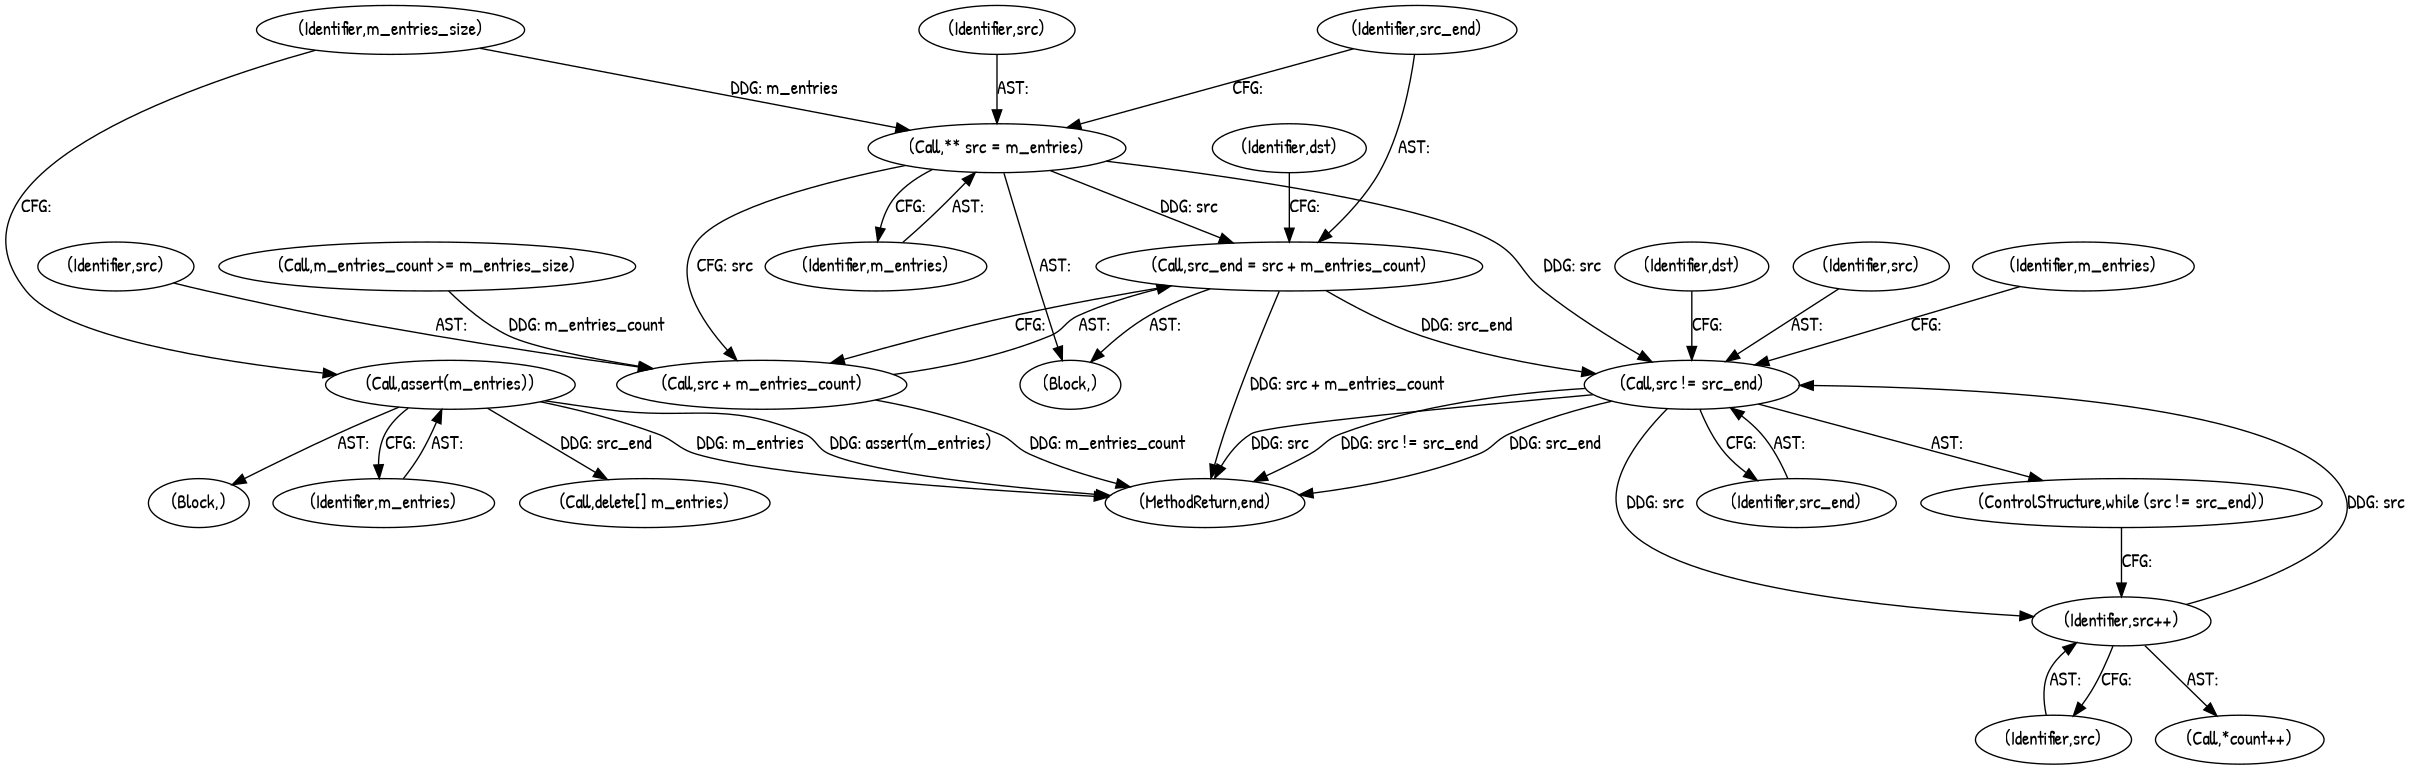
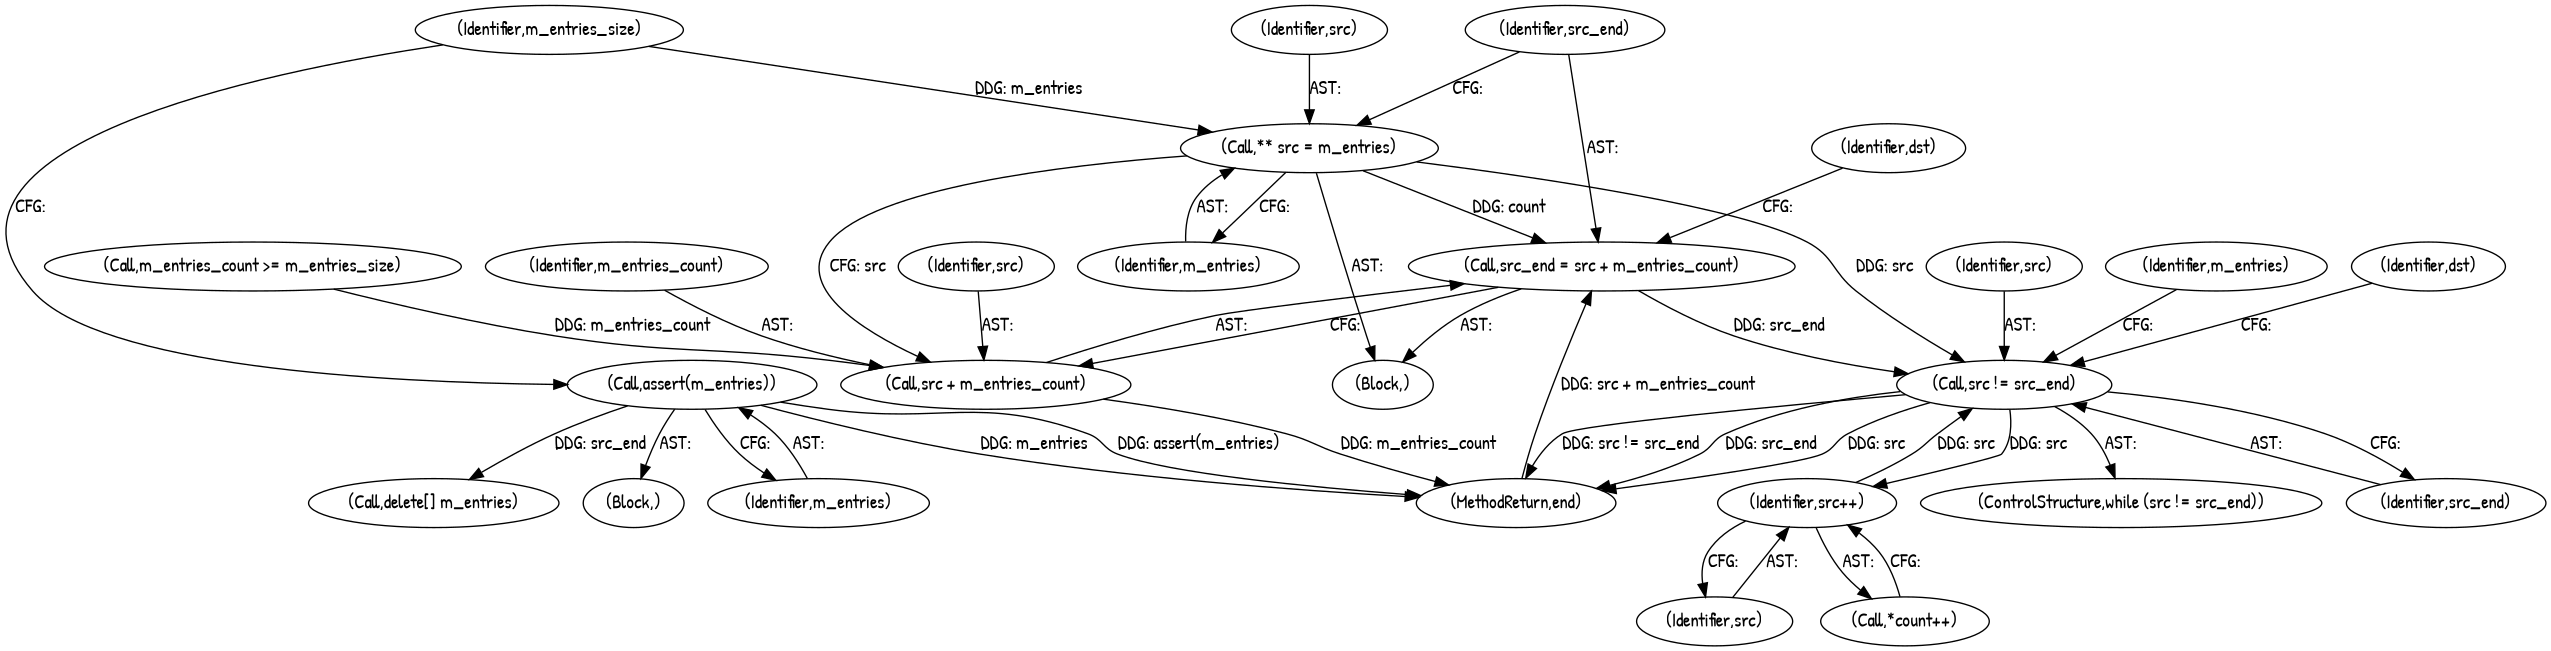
(1189, 207) -> (1509, 207)
none -> (627, 267)
(1244, 377) -> (1551, 390)
(2121, 555) -> (1885, 561)
